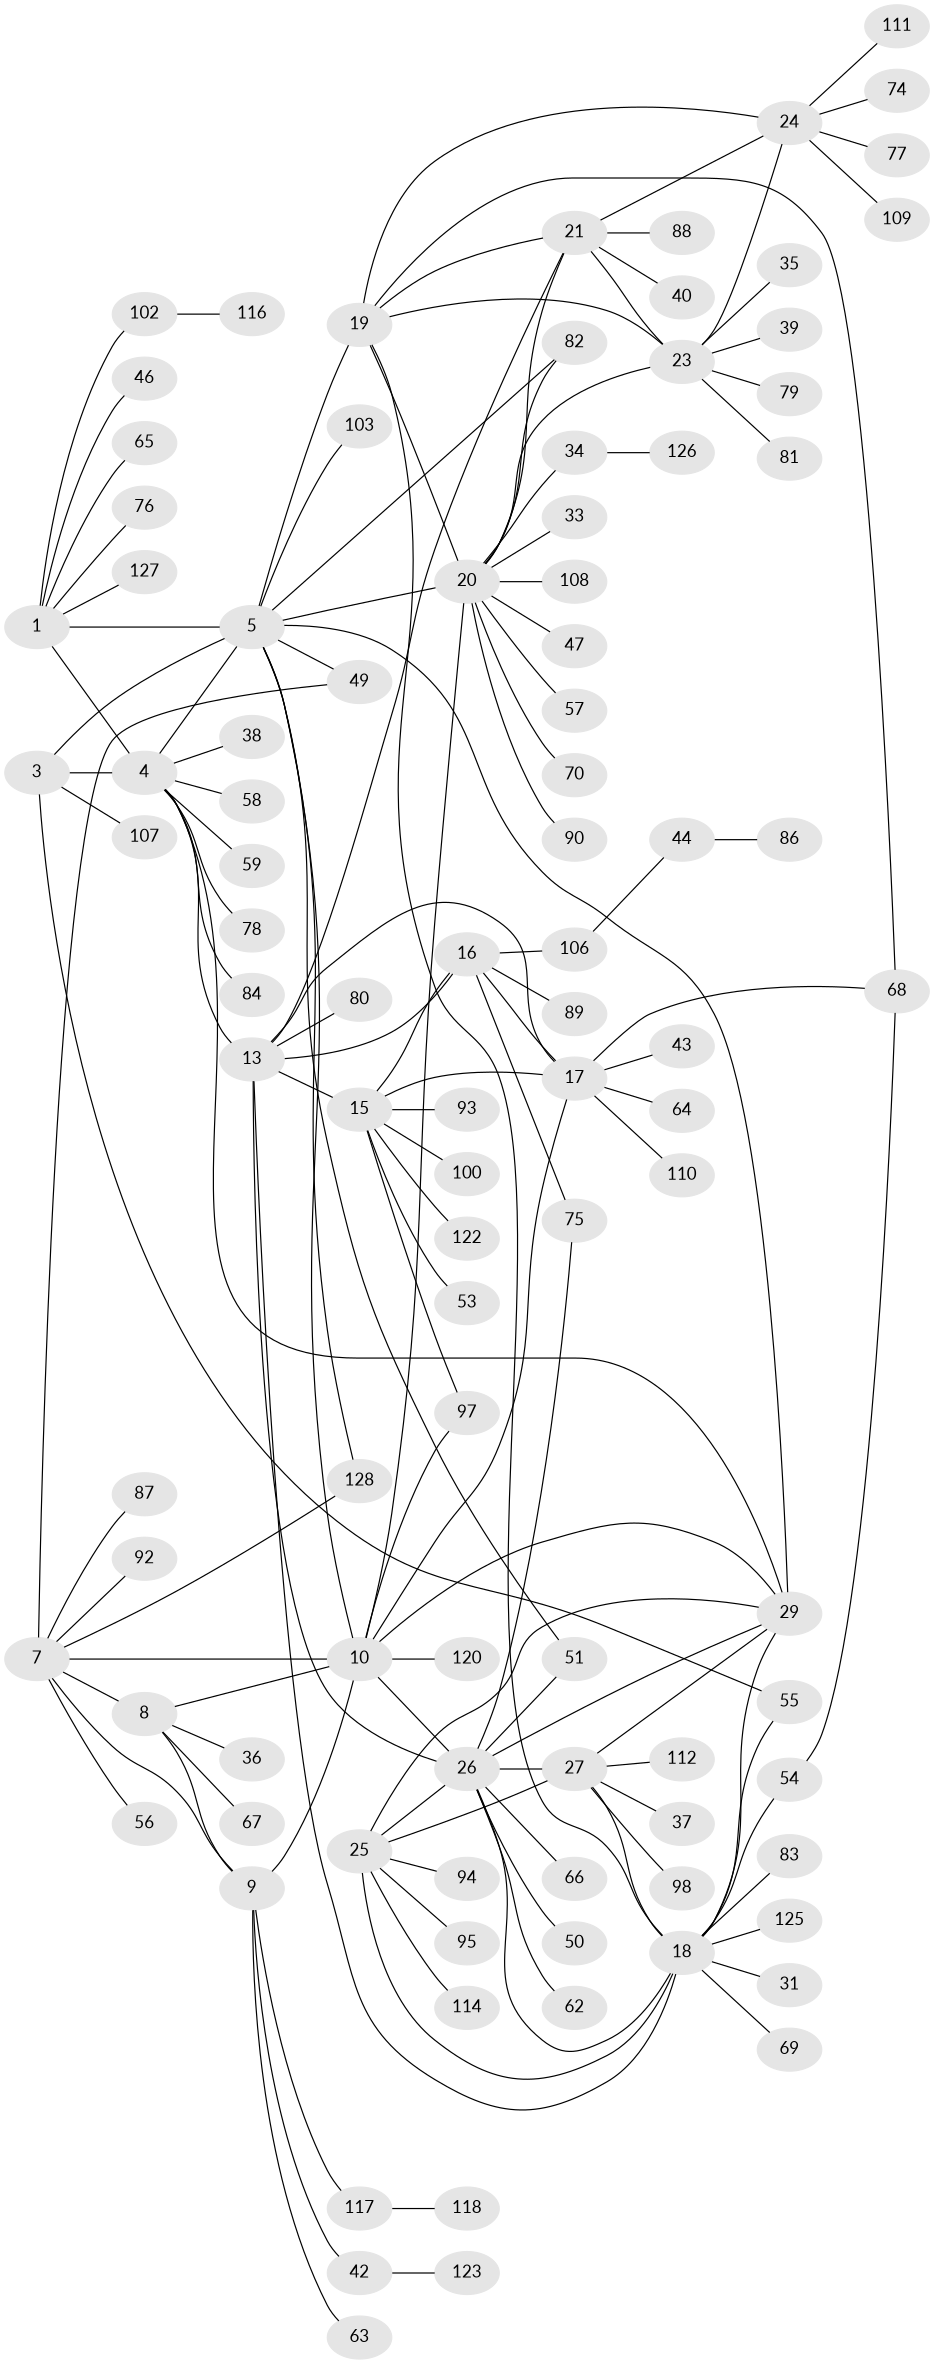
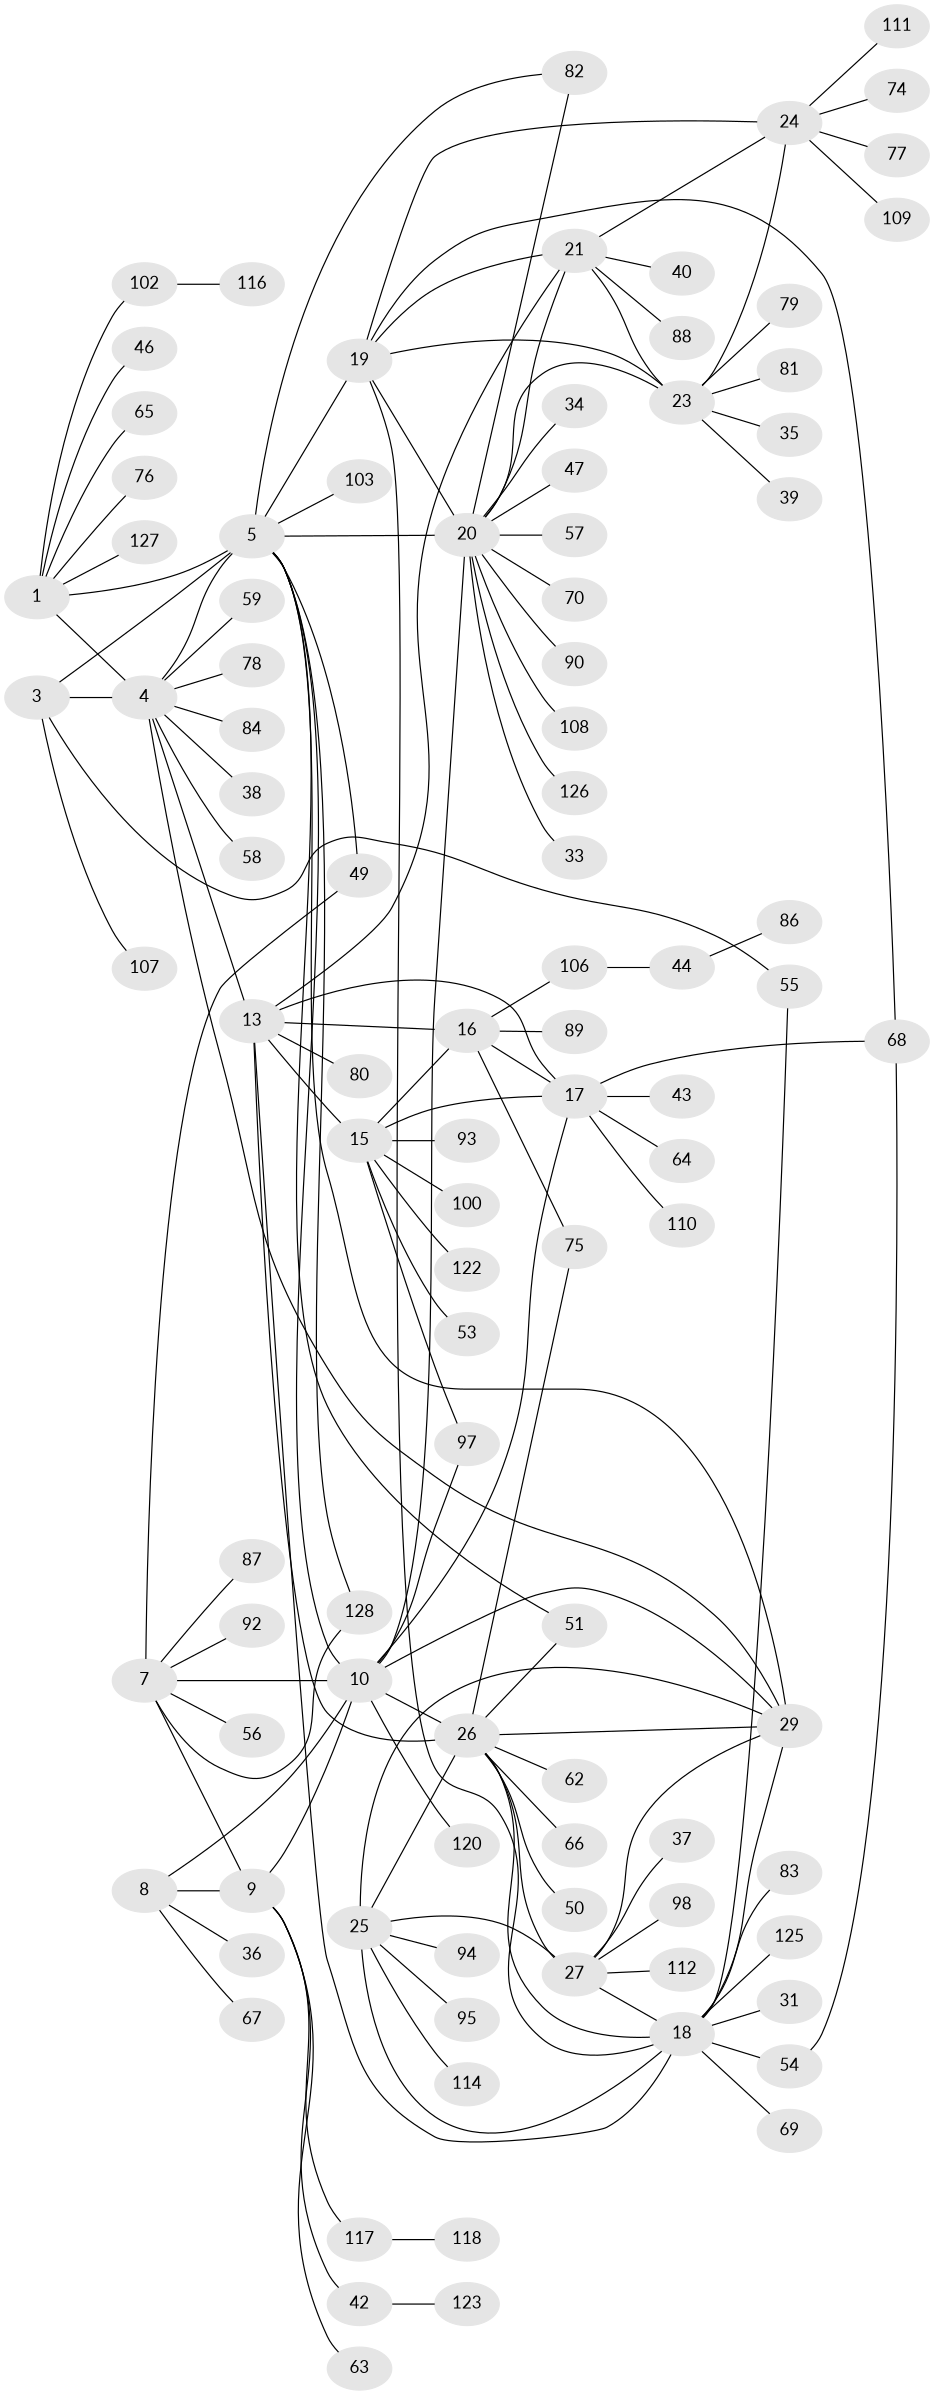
(628, 453) -> (502, 671)
(91, 1687) -> none
